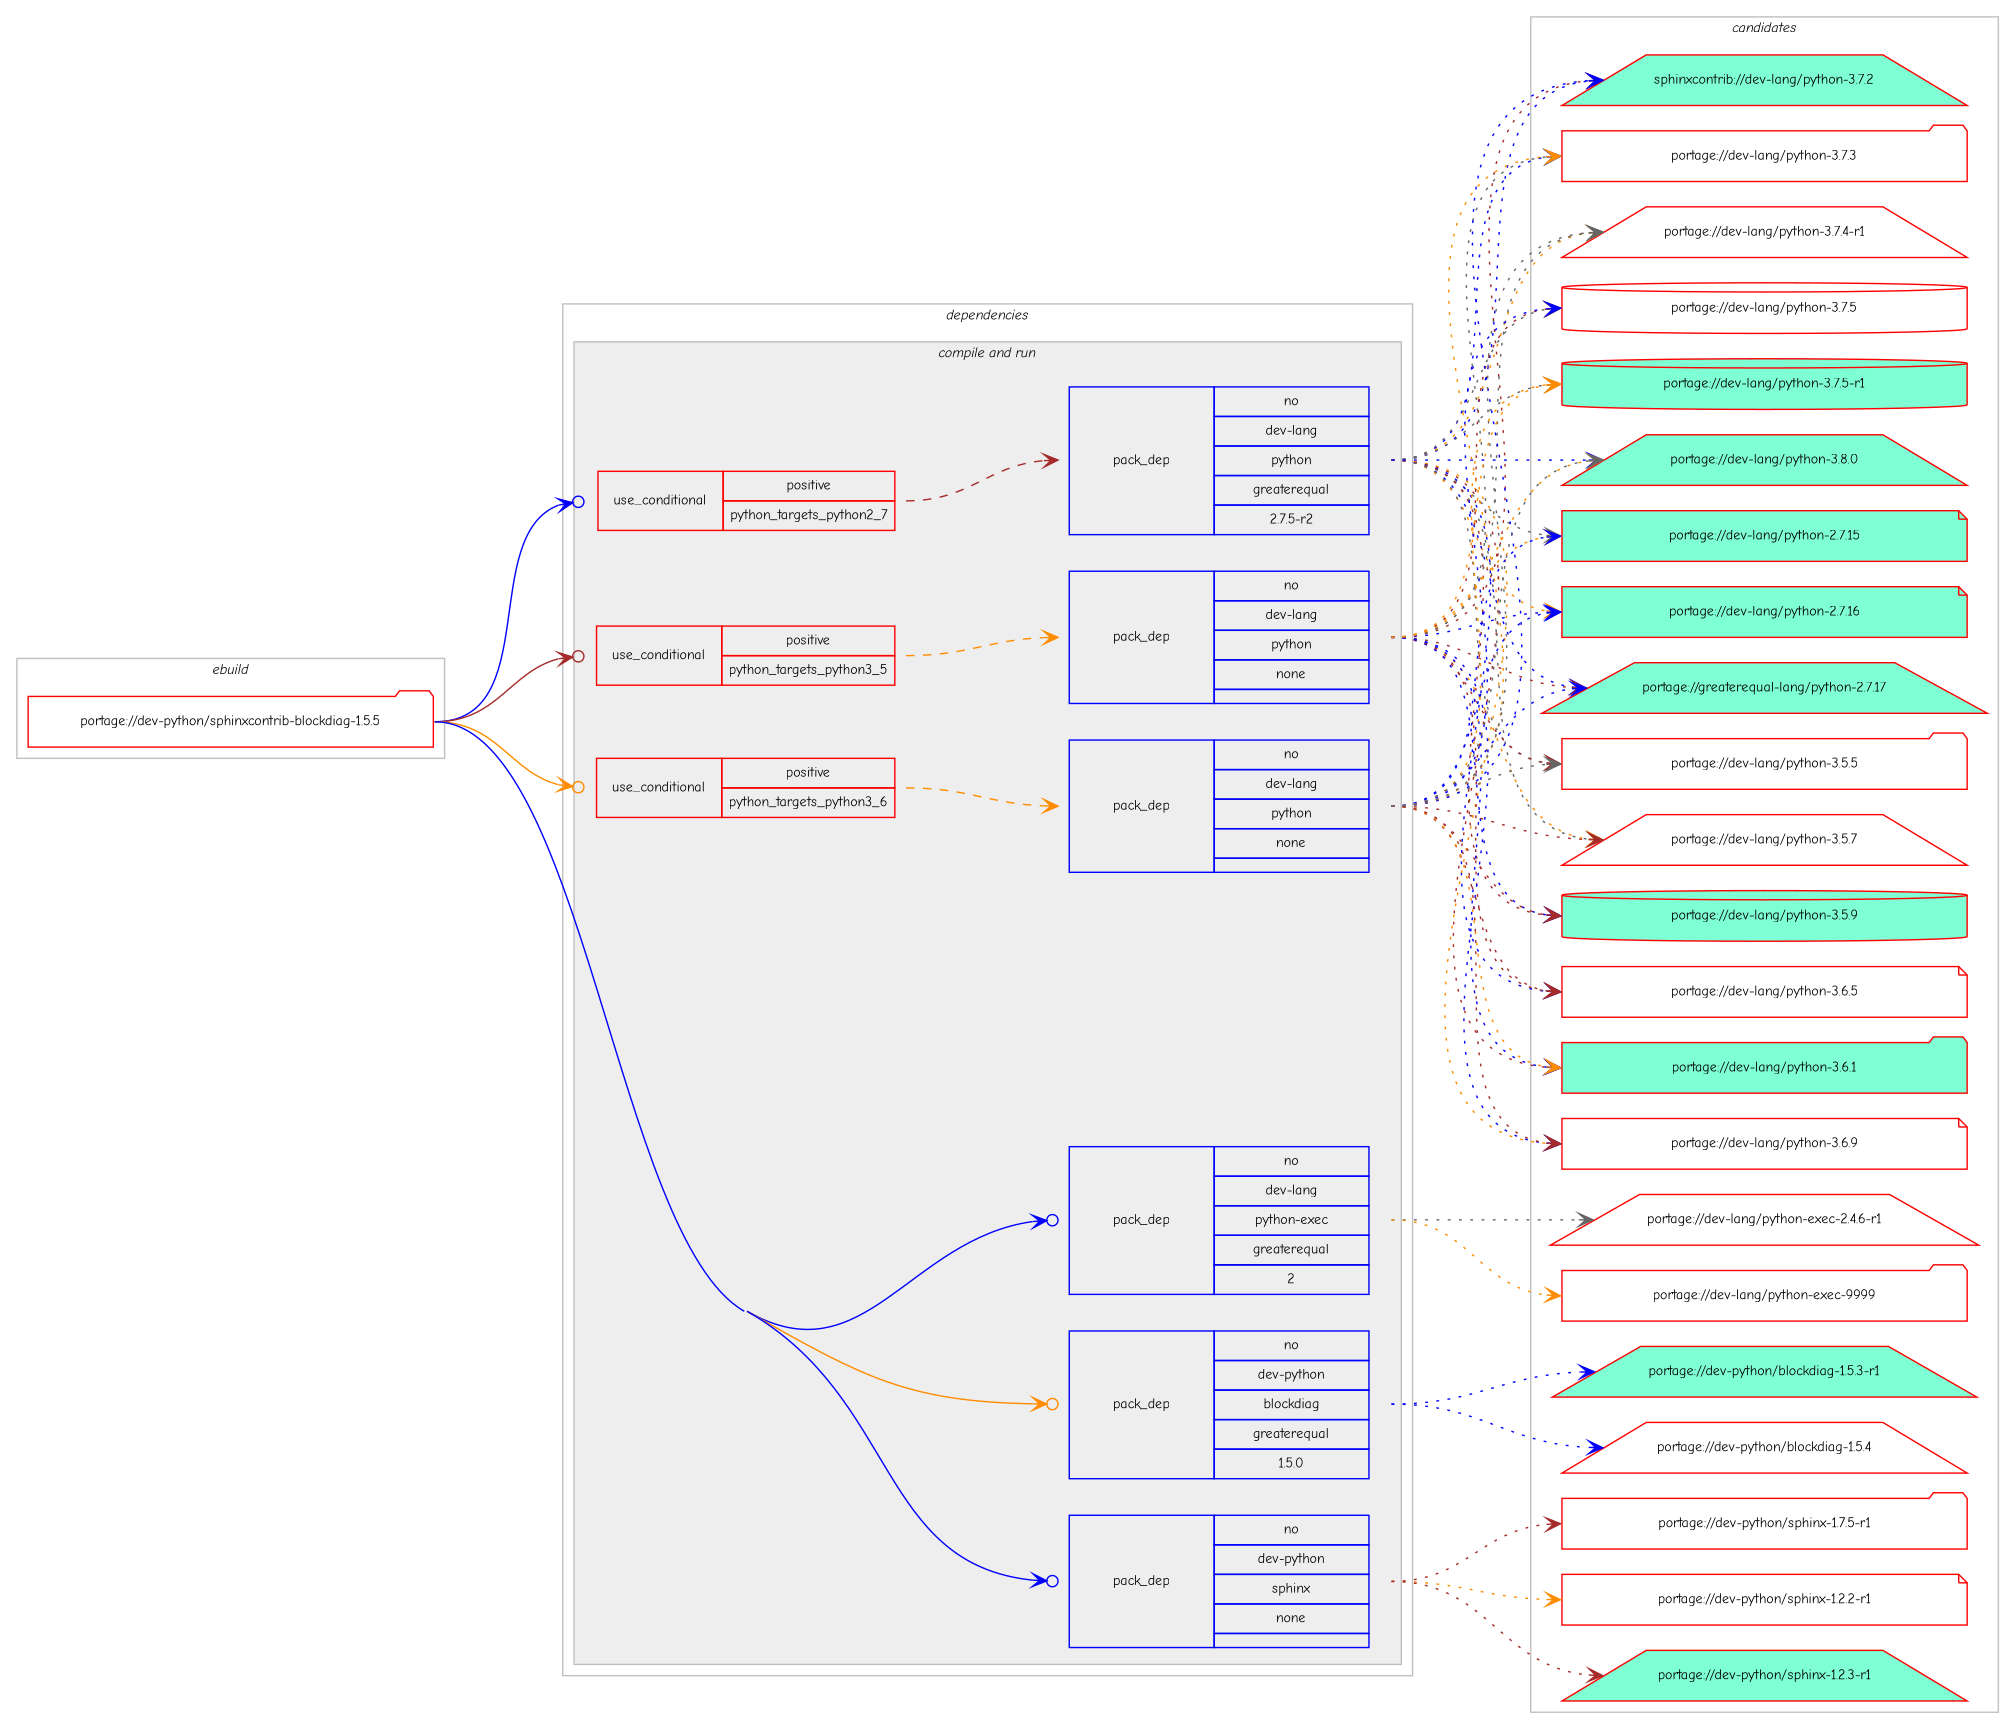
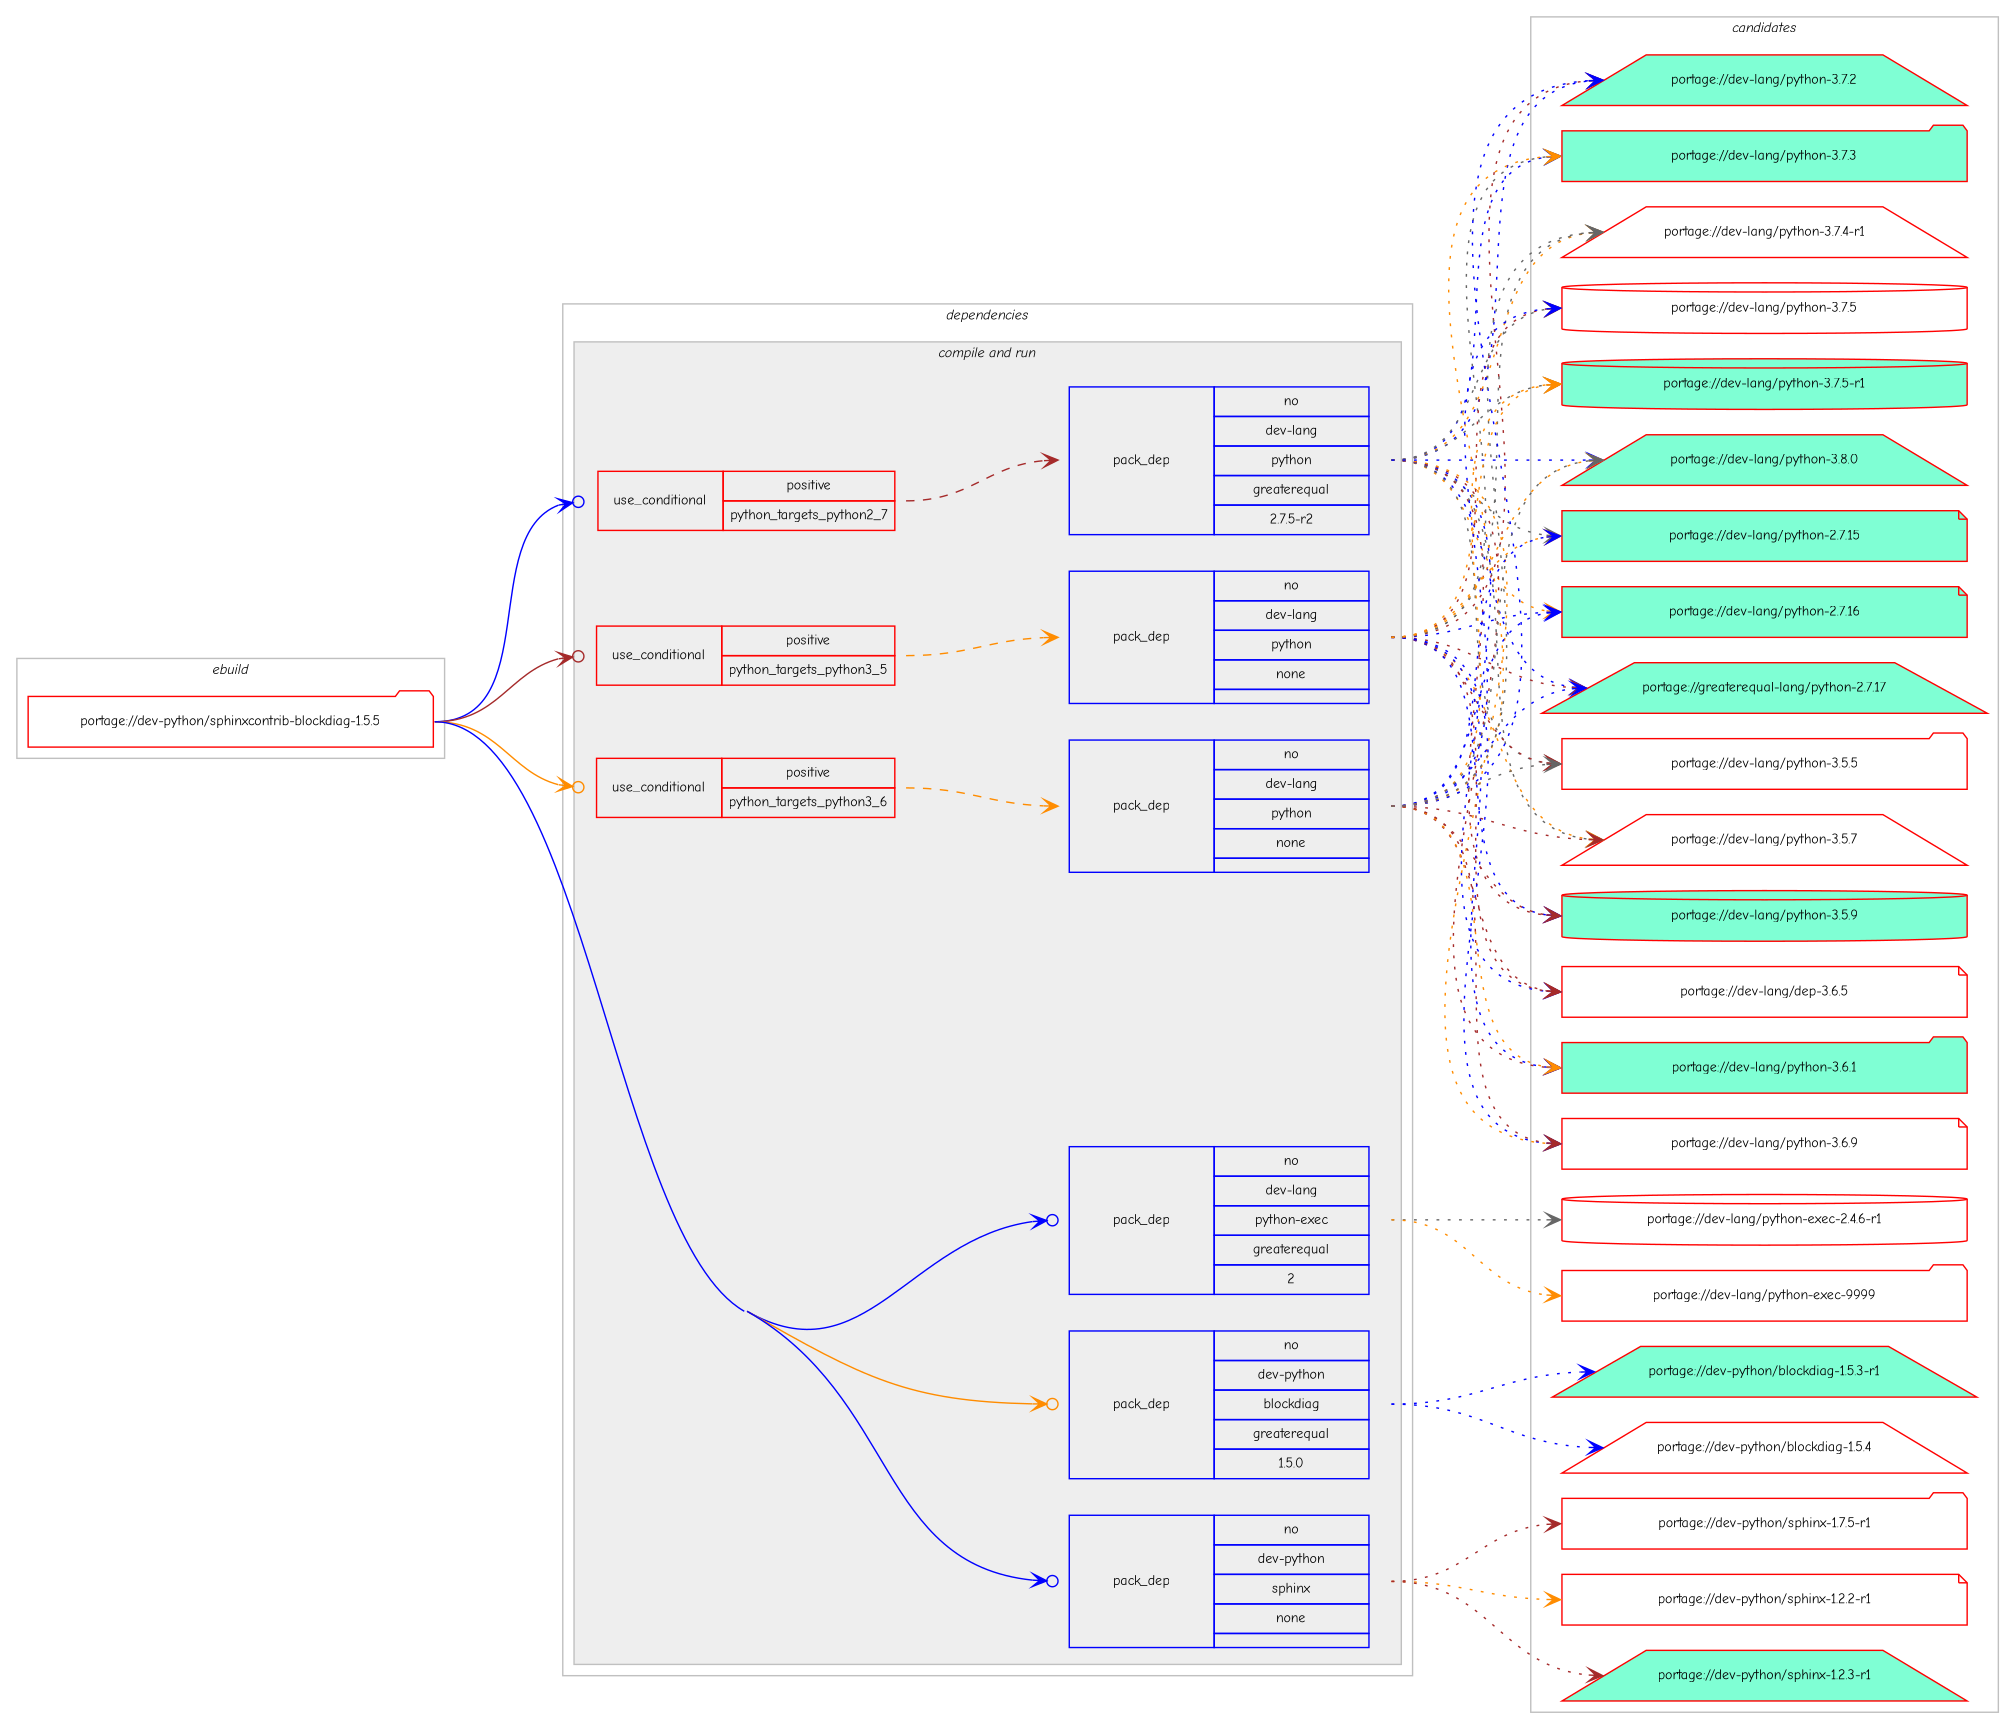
(1765, 80) -> (1765, 80)
(1765, 156) -> (1765, 156)
(1765, 992) -> (1765, 992)
(1765, 1220) -> (1765, 1220)
